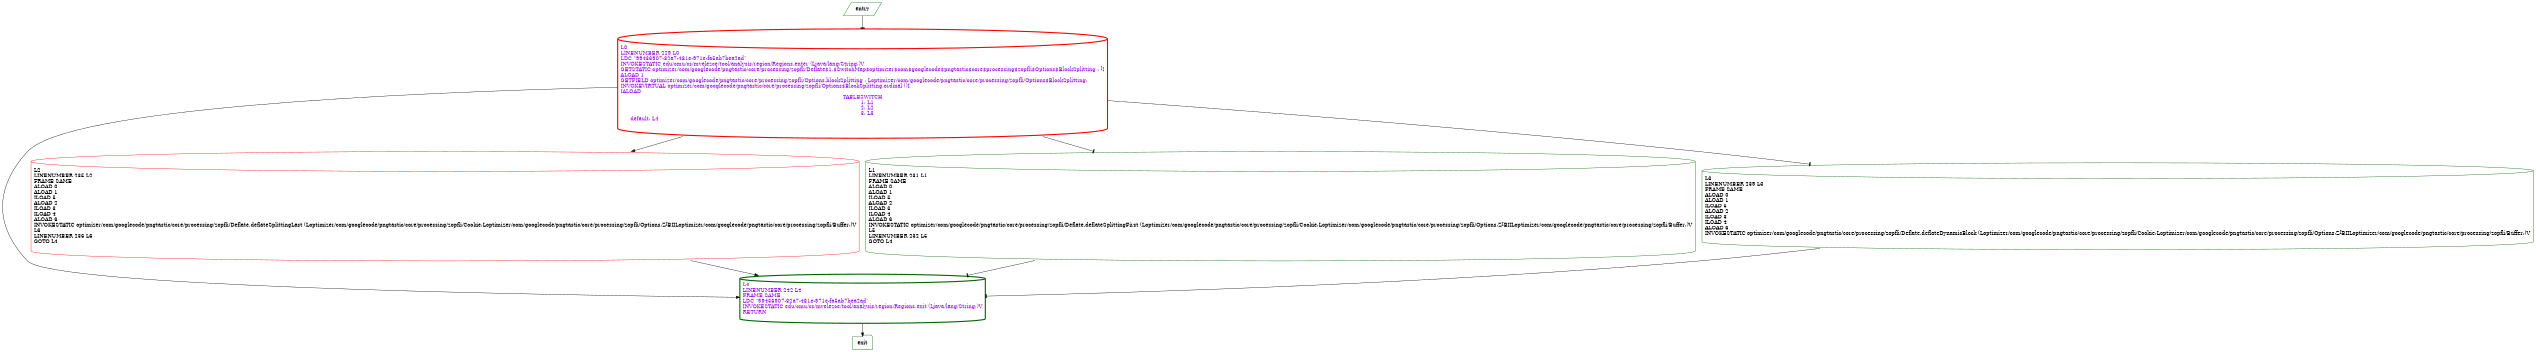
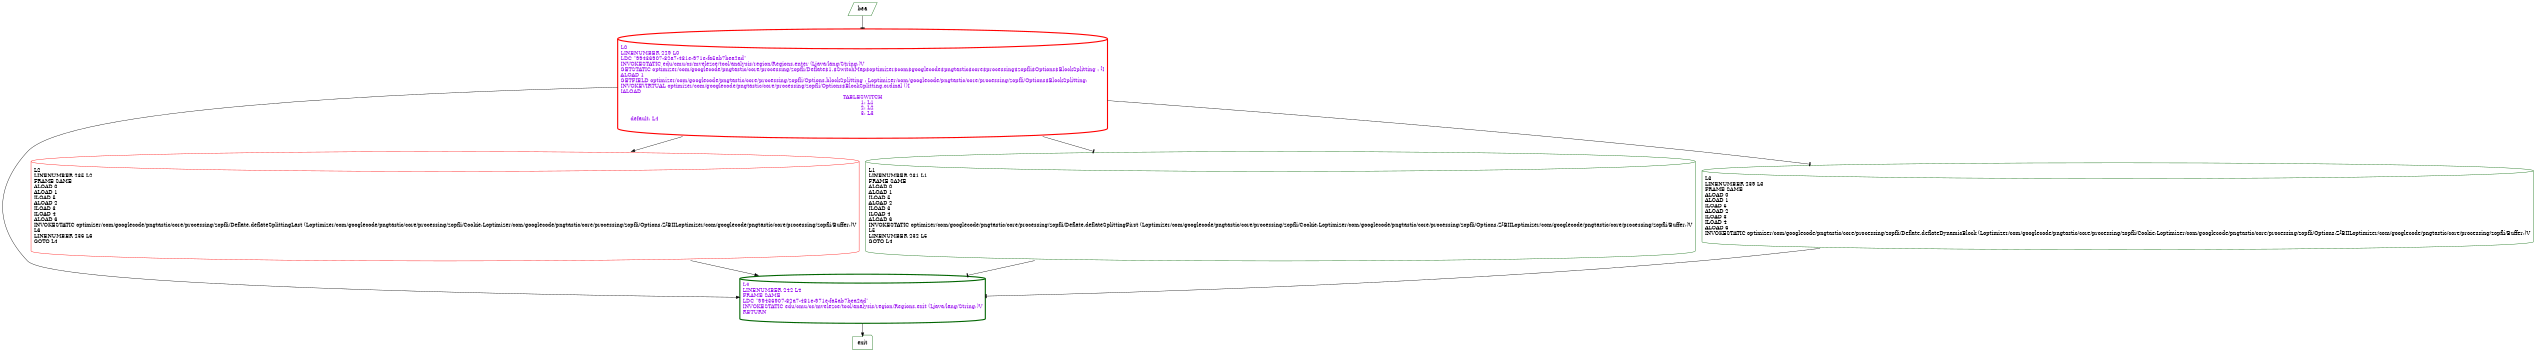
(863, 9) -> (863, 9)
